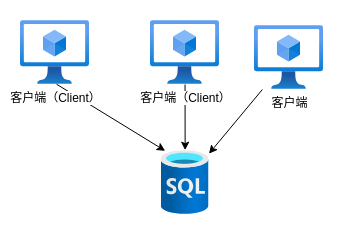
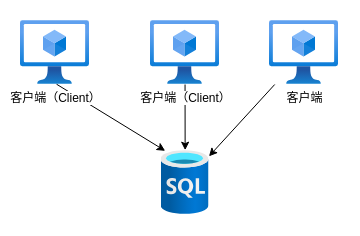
(289, 58) -> (304, 53)
